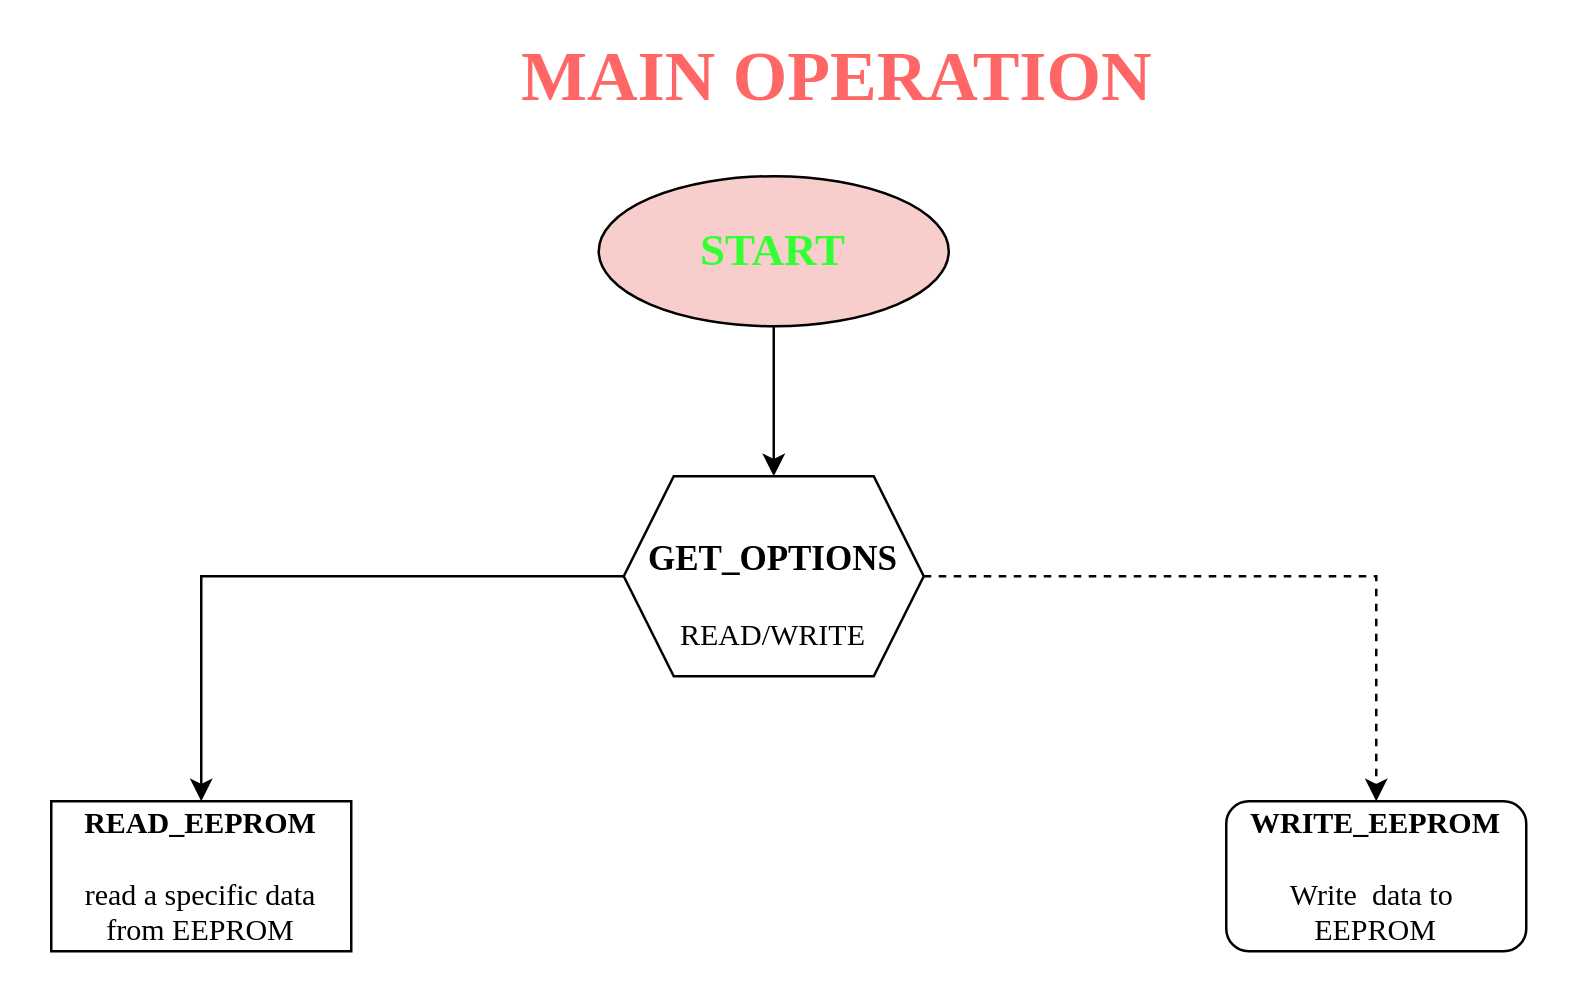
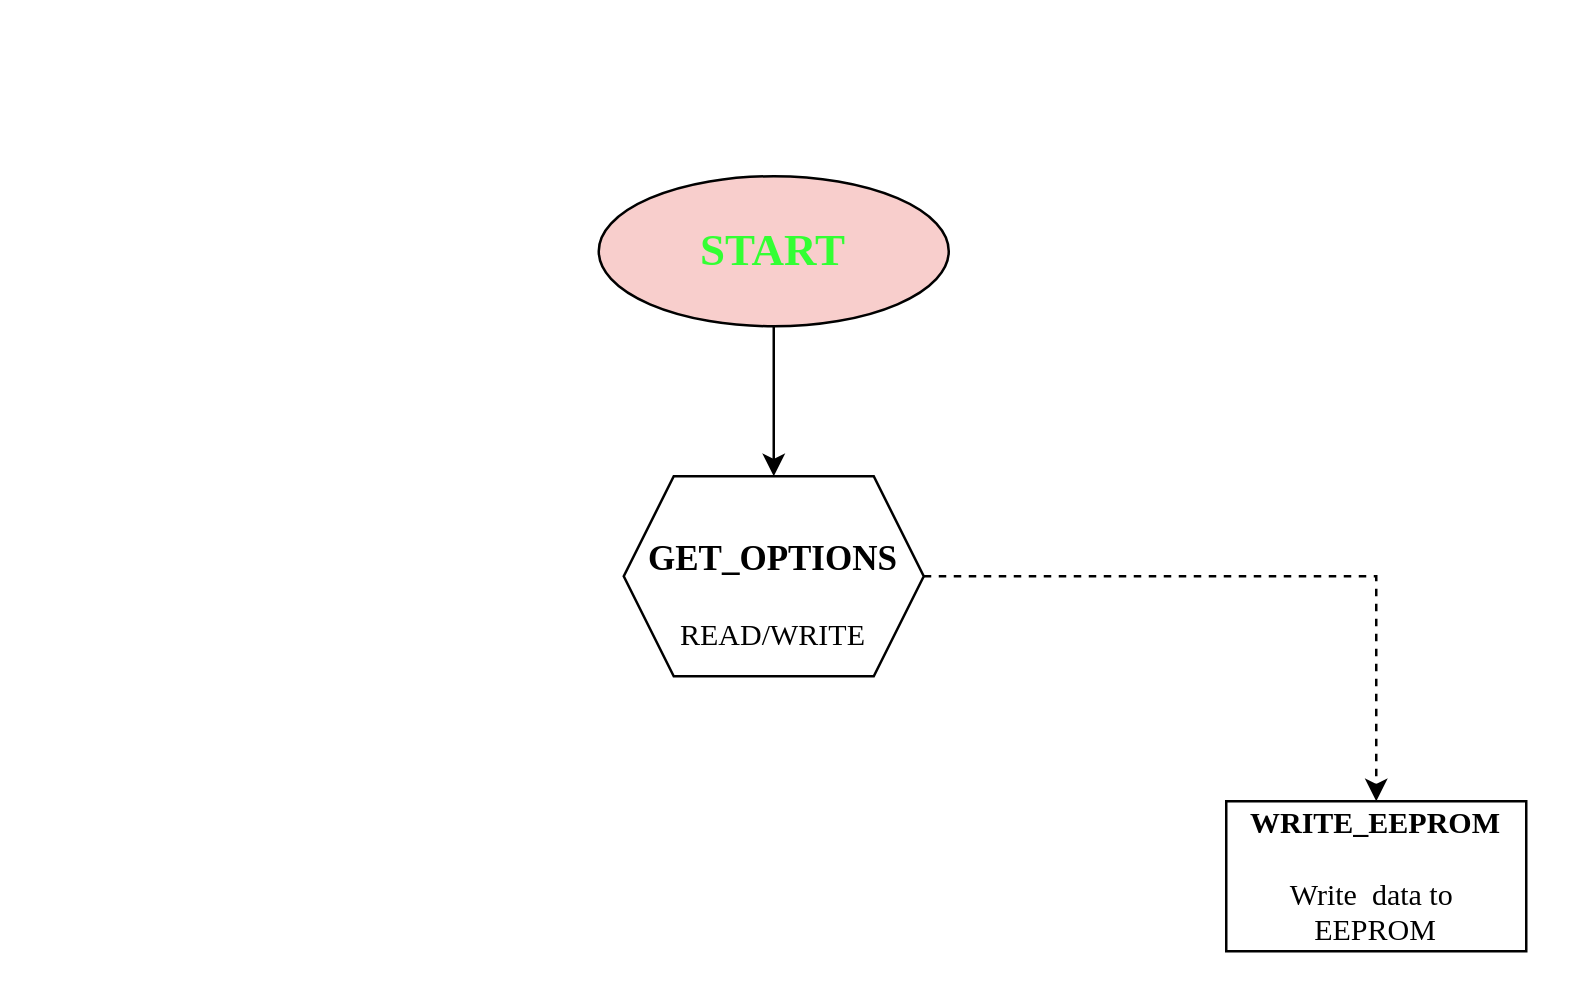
(836, 76) -> none
(308, 576) -> none
(201, 876) -> none
(1376, 876) -> (1376, 876)
